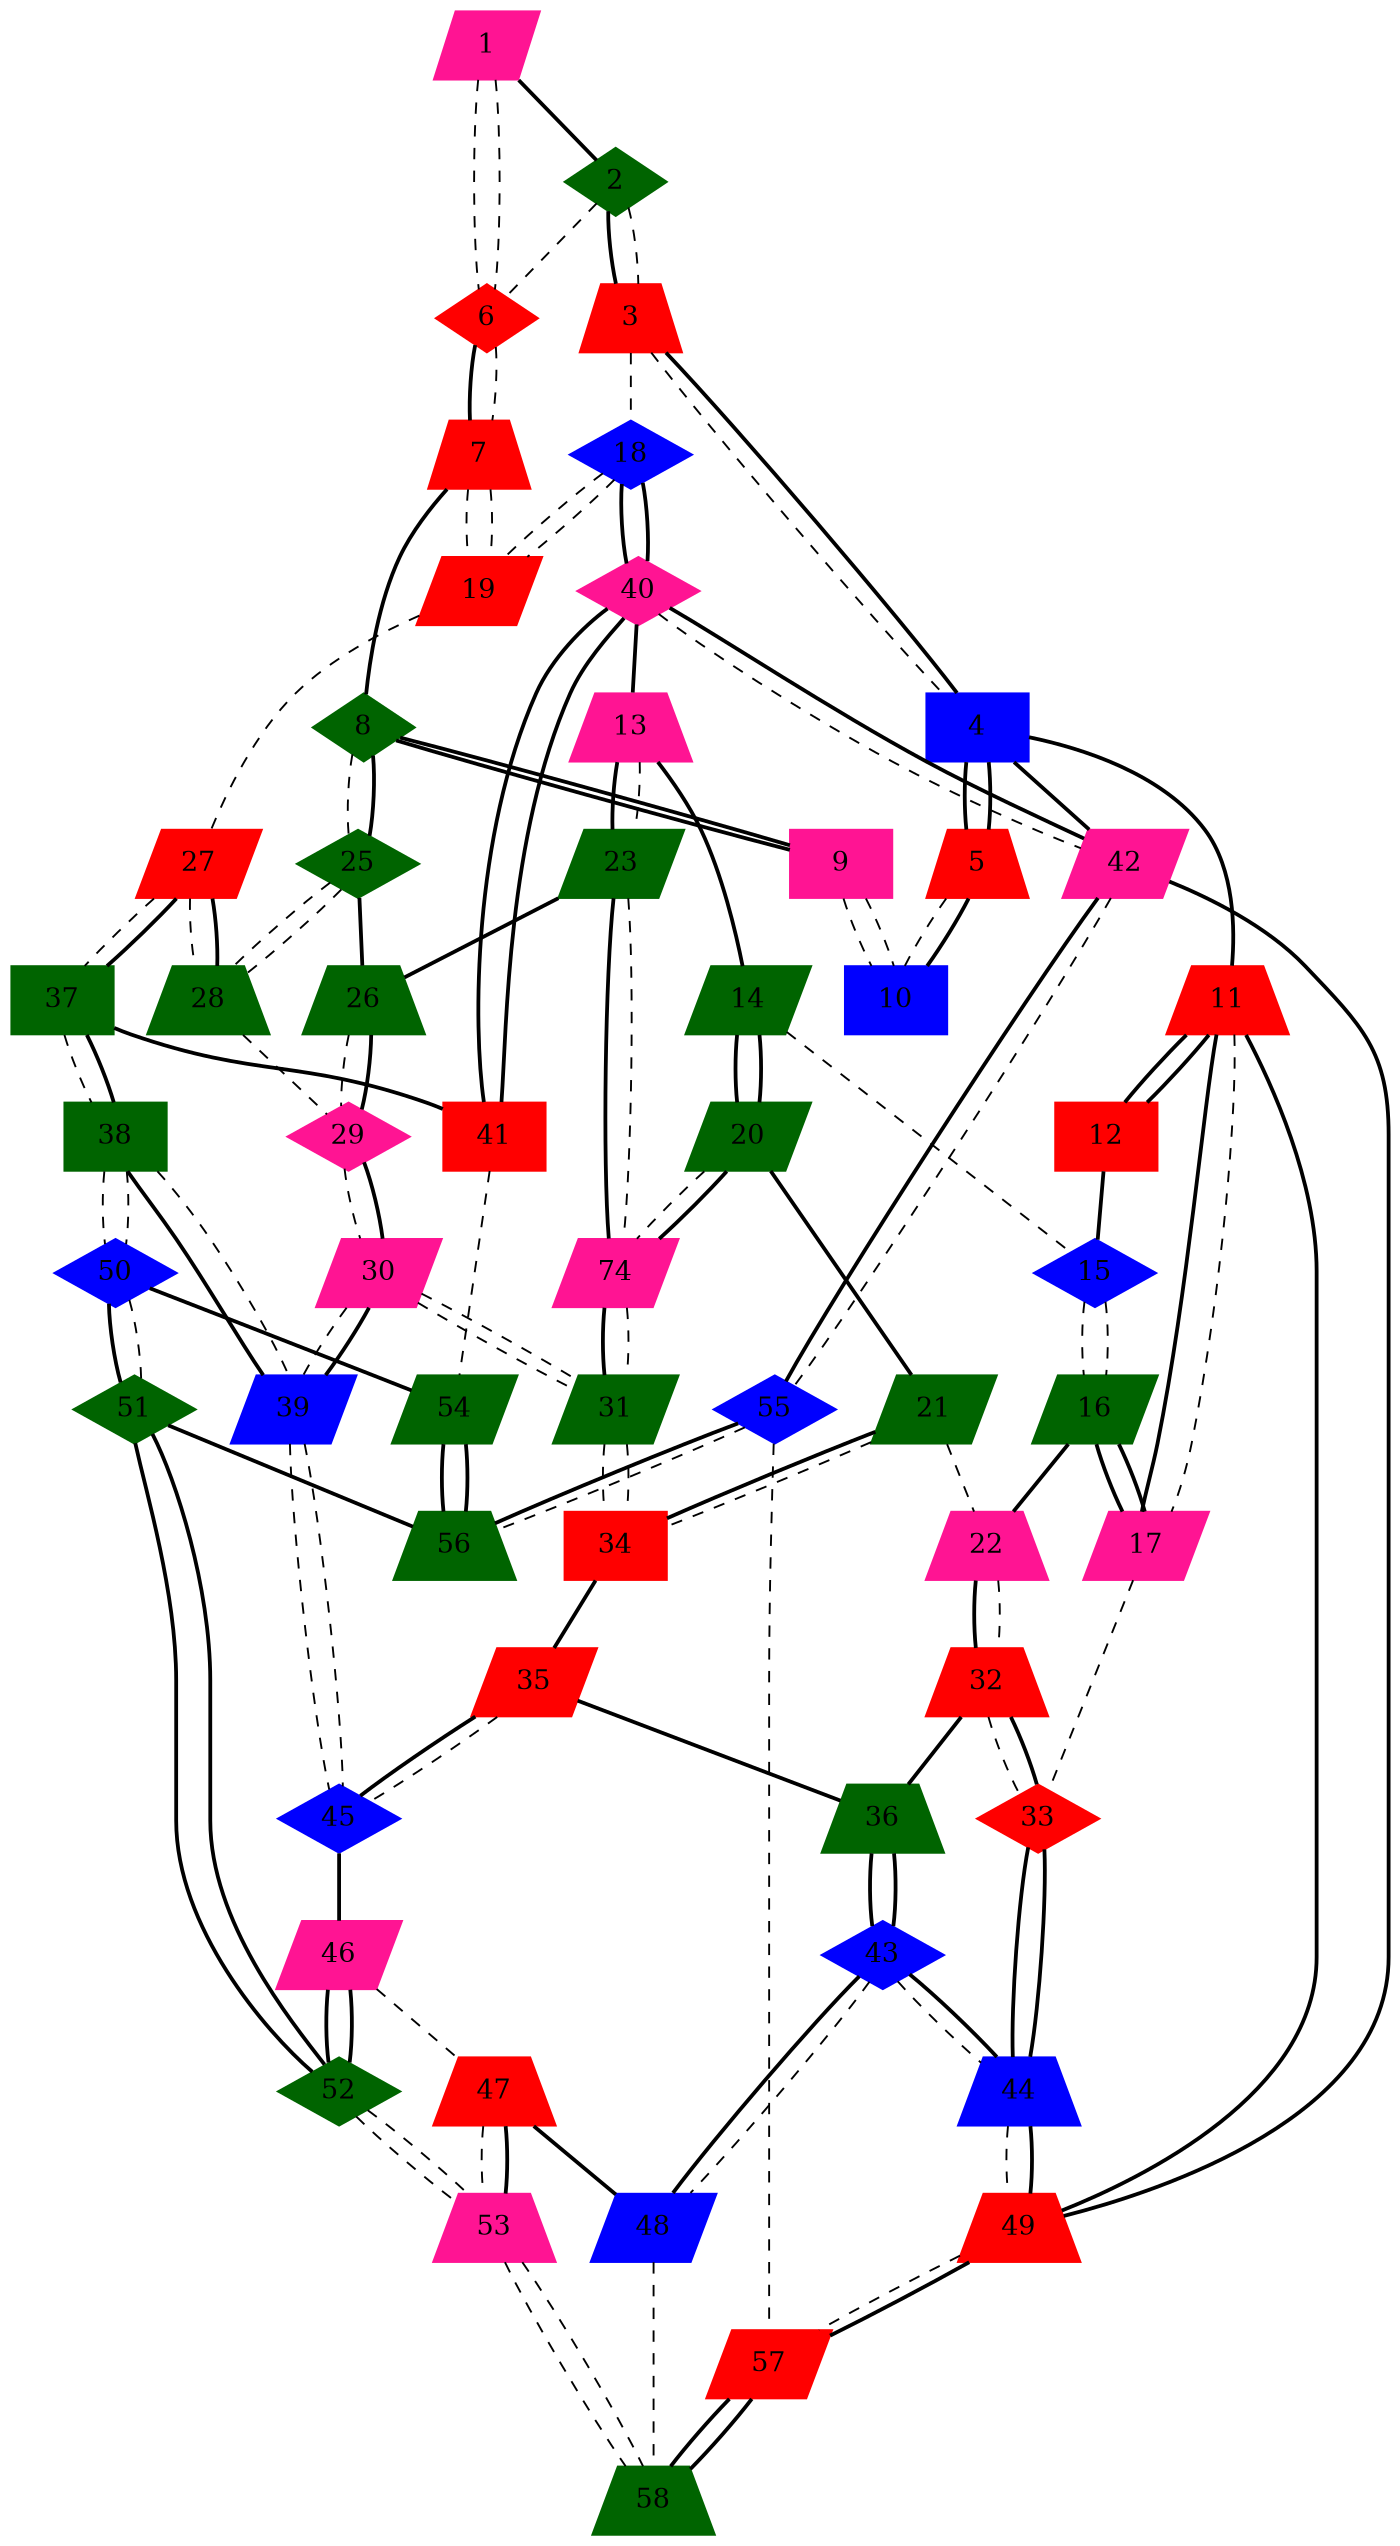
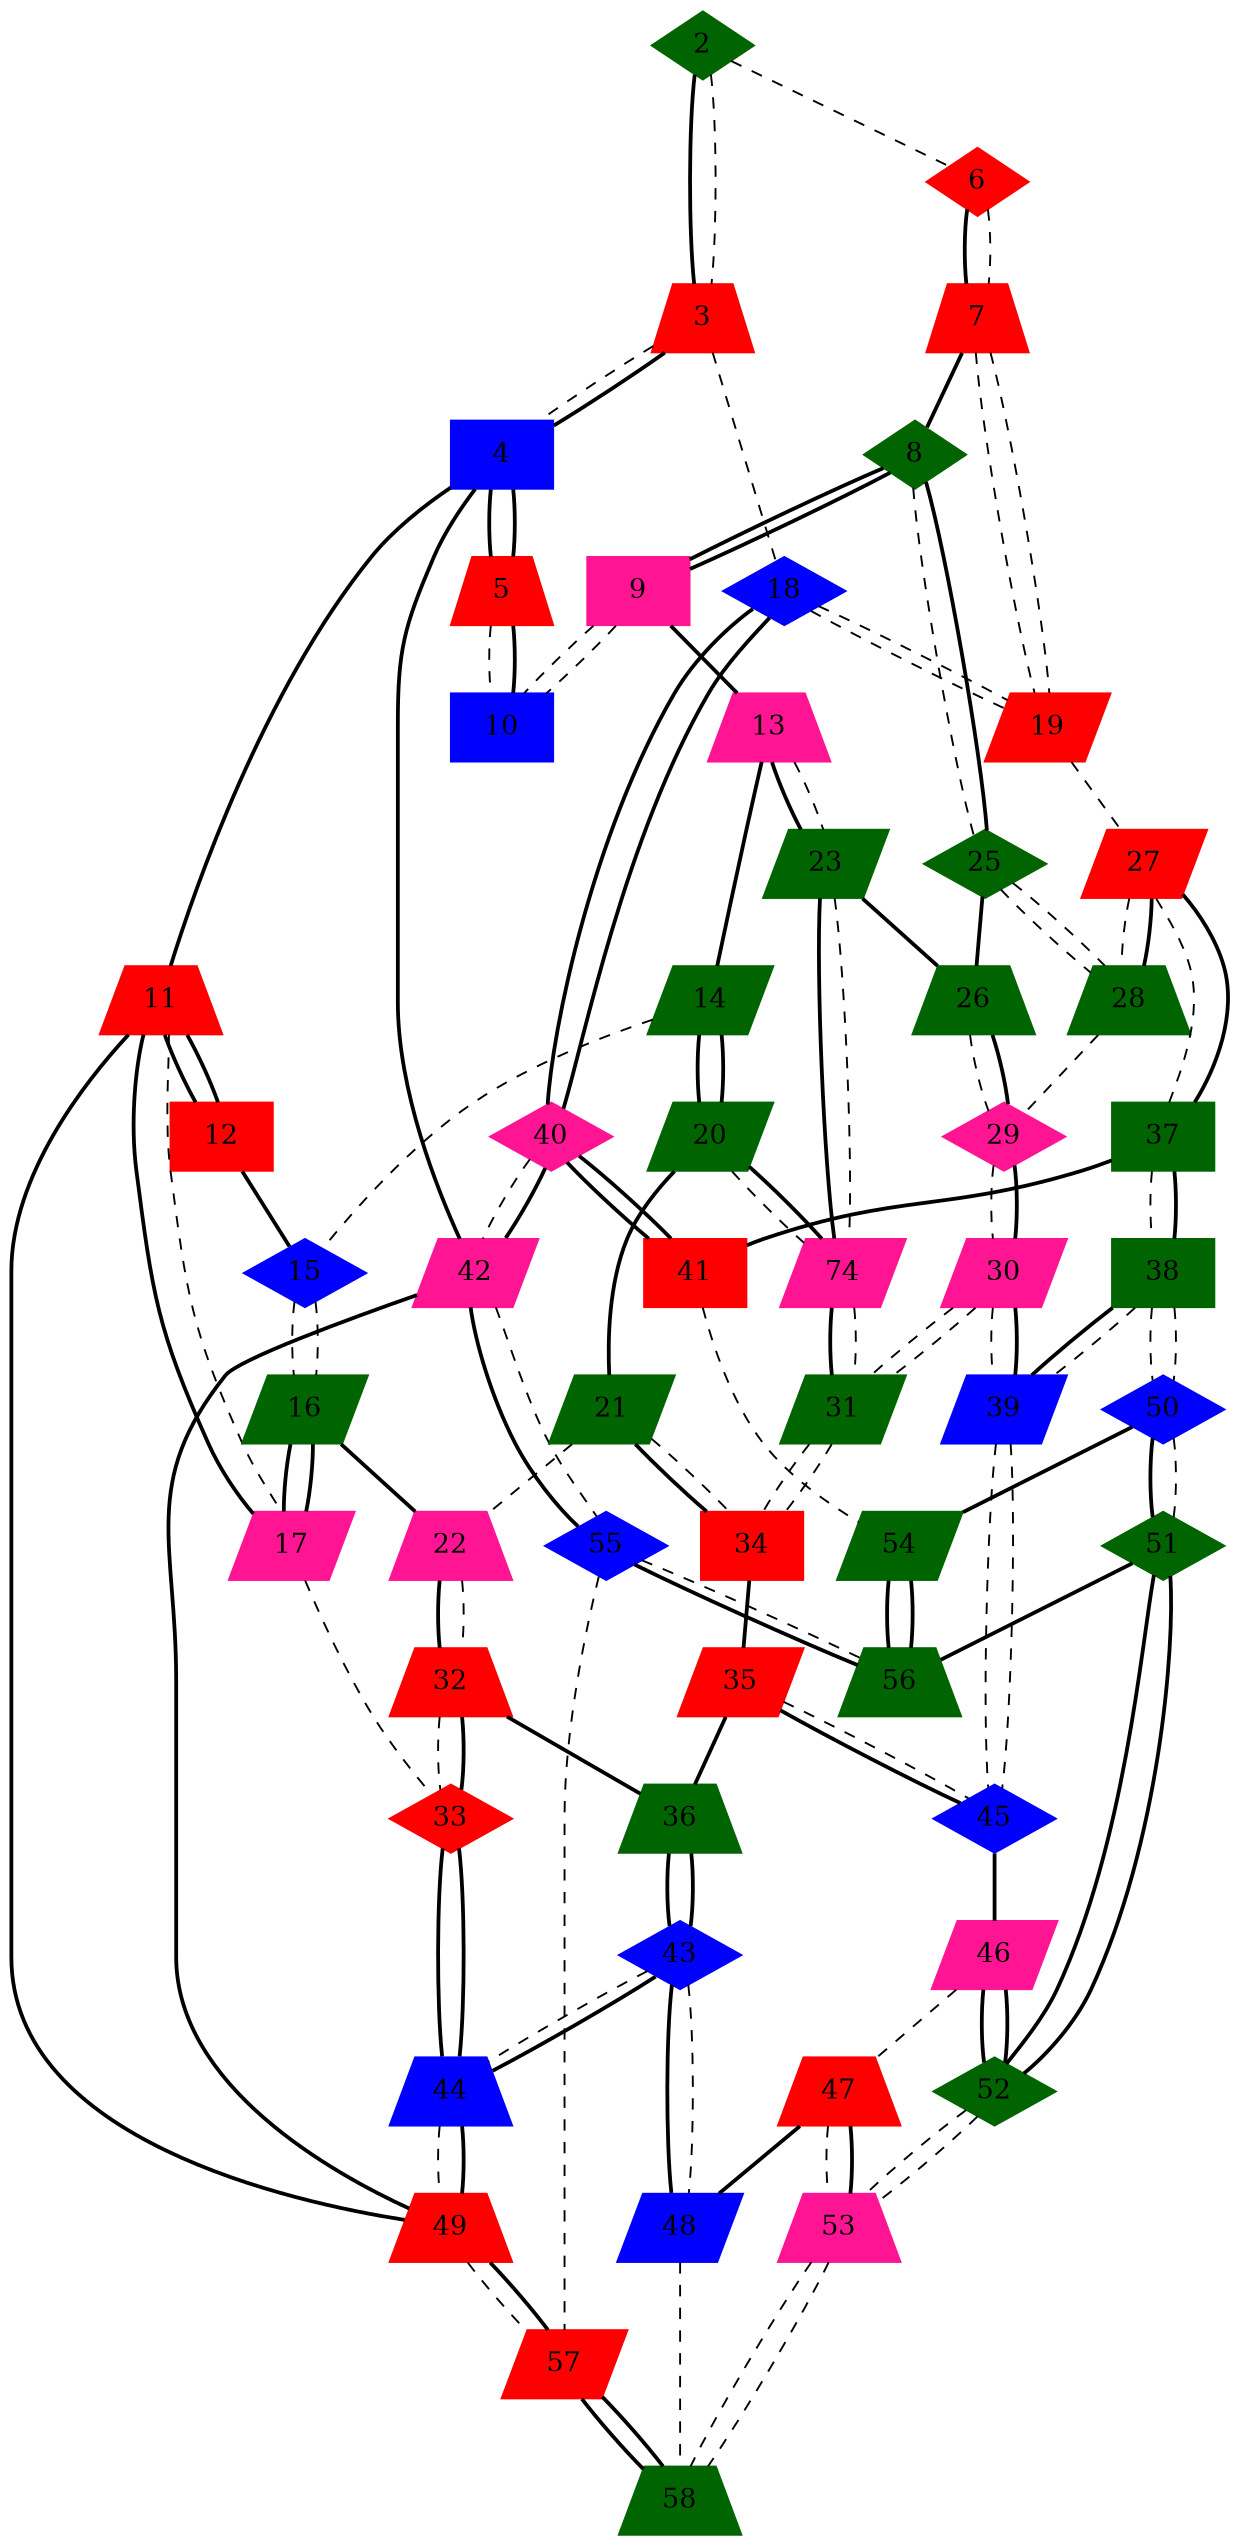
(487, 45) -> none
(635, 658) -> (711, 666)
